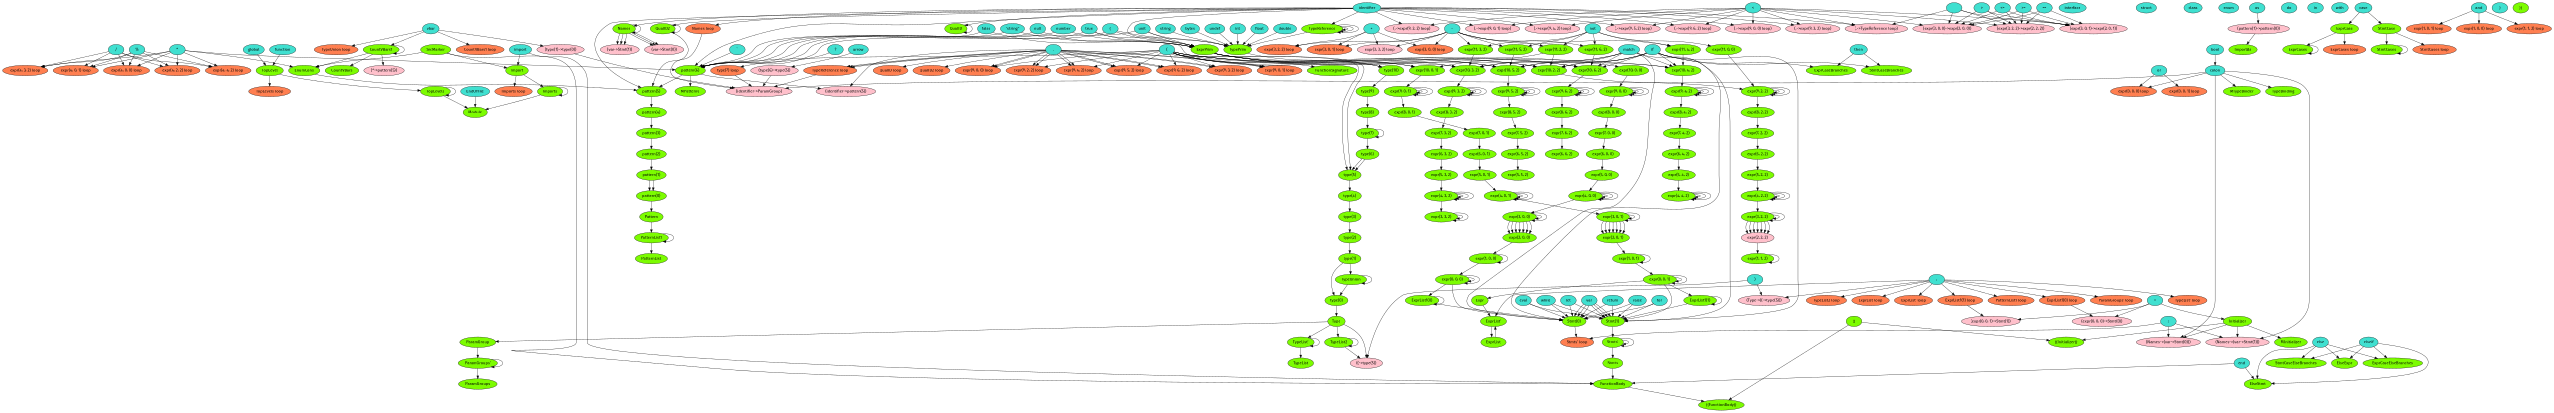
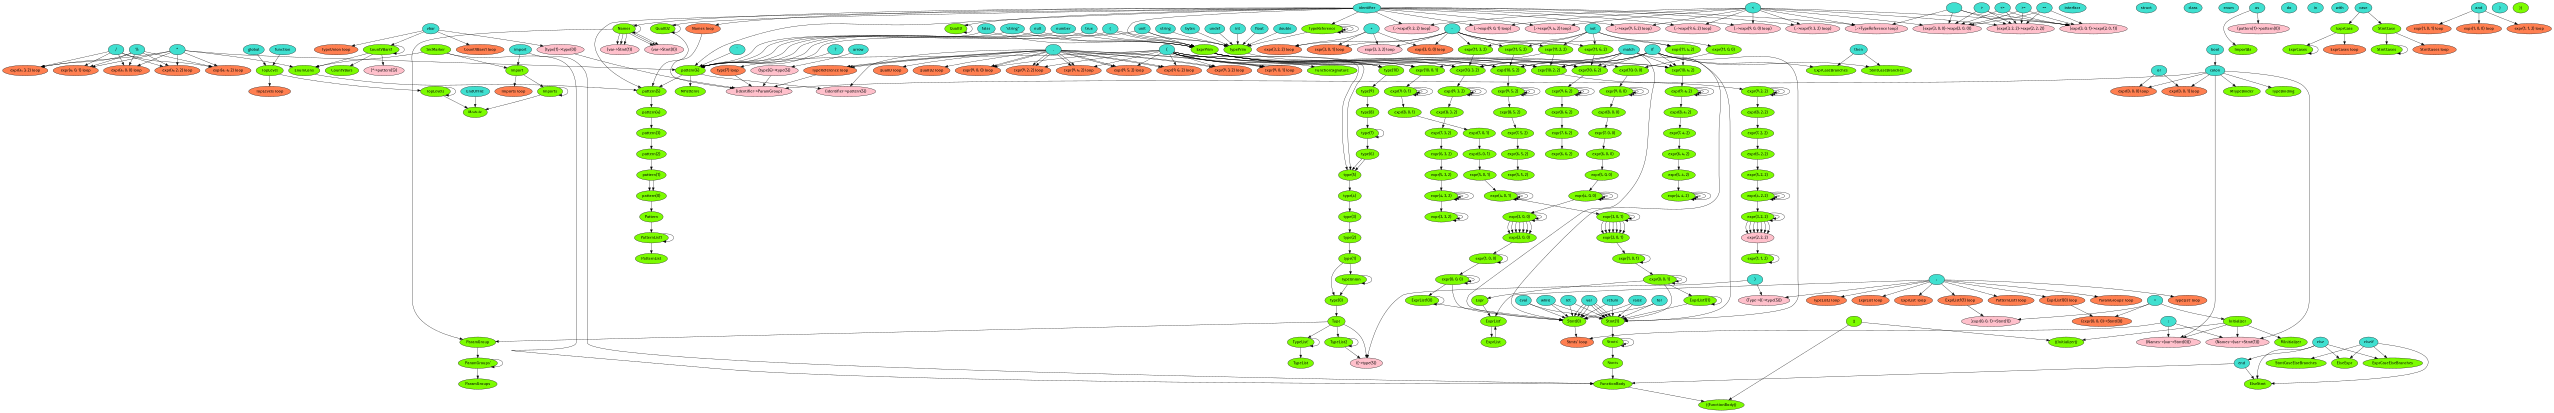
(2252, 38) -> (2227, 22)
(1182, 49) -> (1333, 61)
(1740, 69) -> (1678, 60)
none -> (2202, 80)
none -> (412, 106)
(2102, 321) -> (2102, 321)
(2310, 351) -> (2283, 353)
